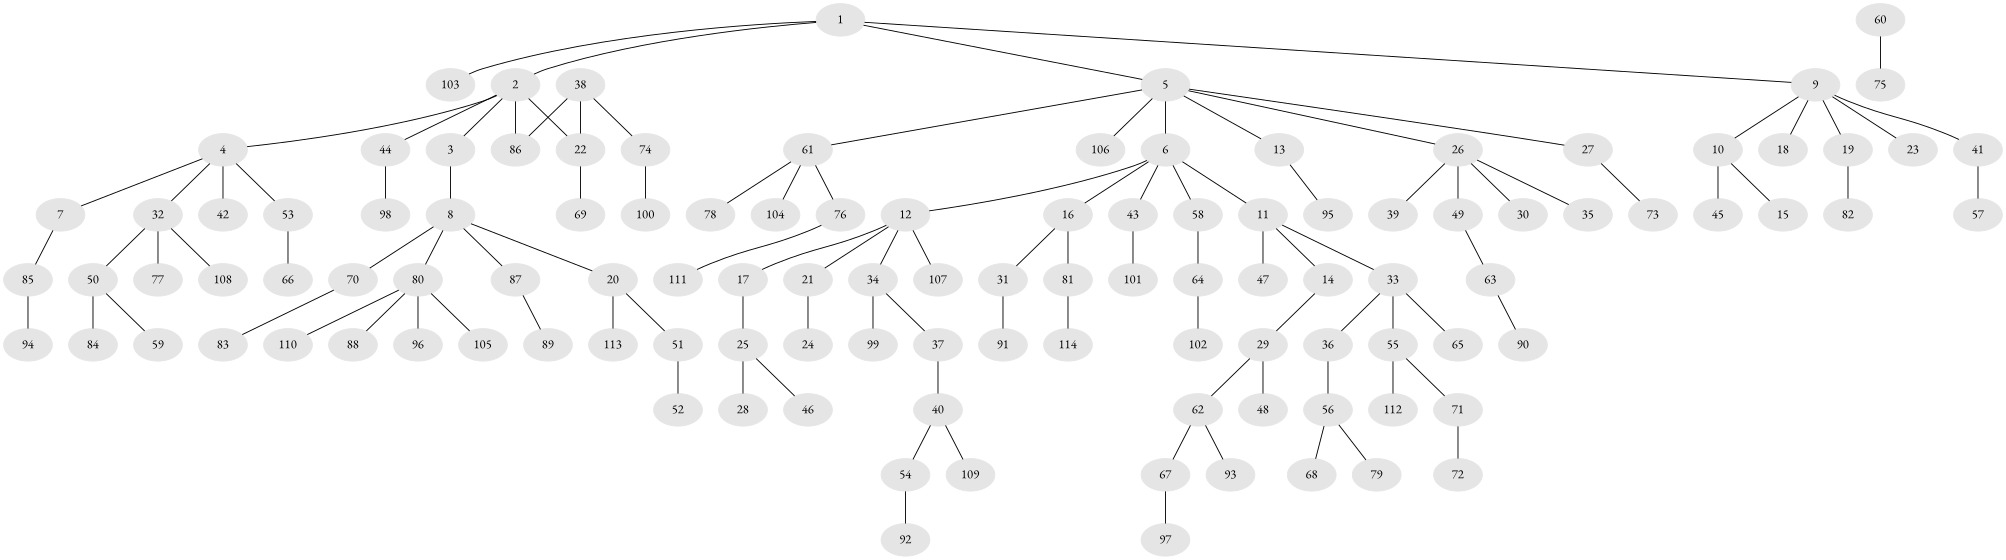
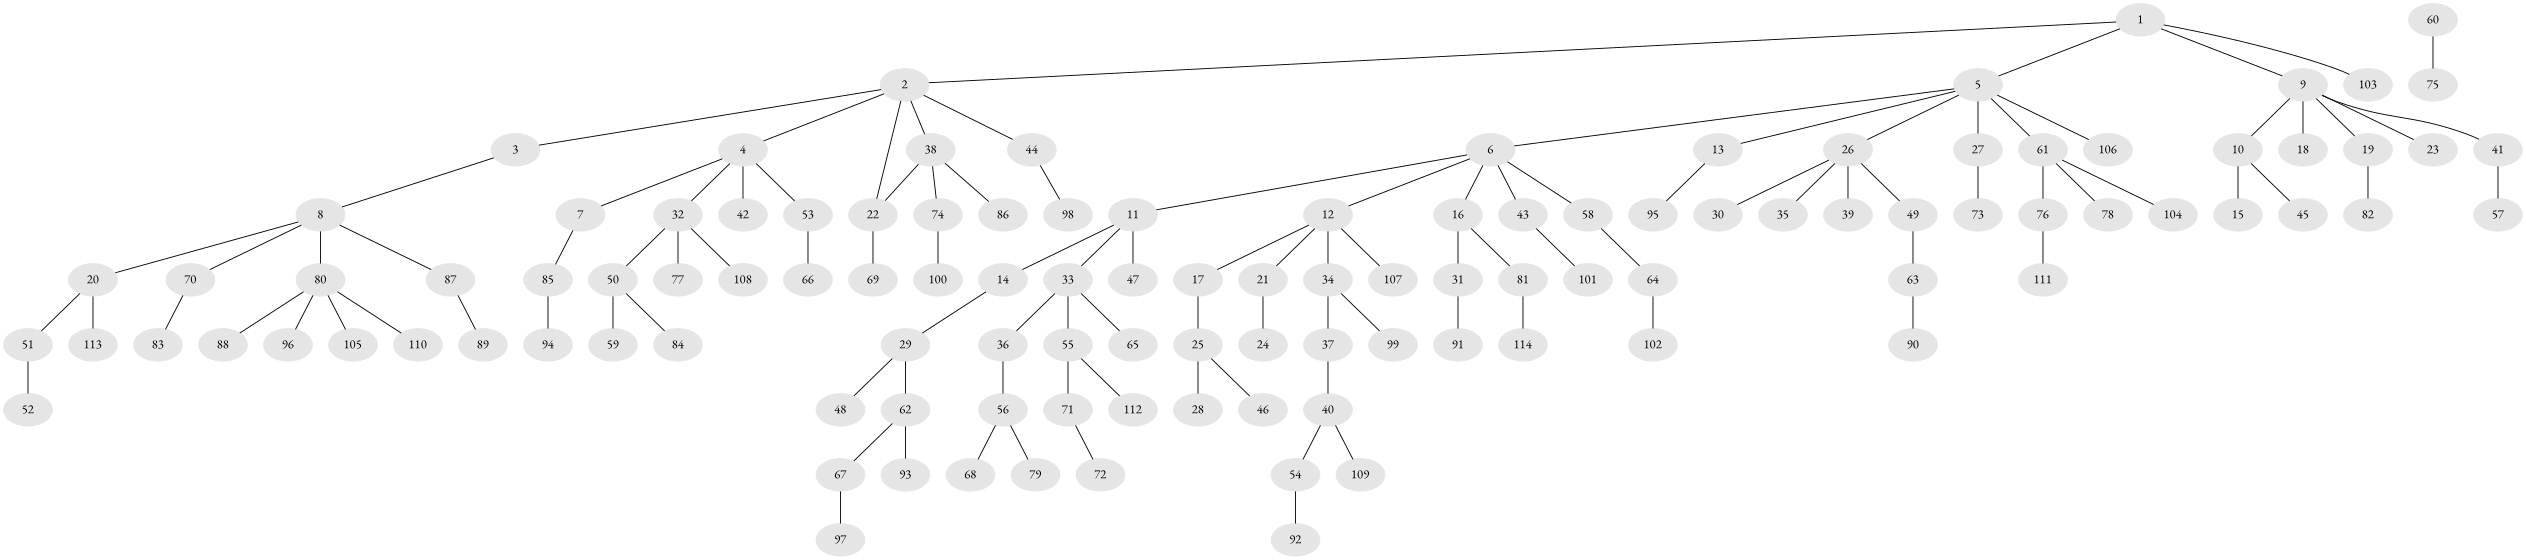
(515, 117) -> (918, 117)
